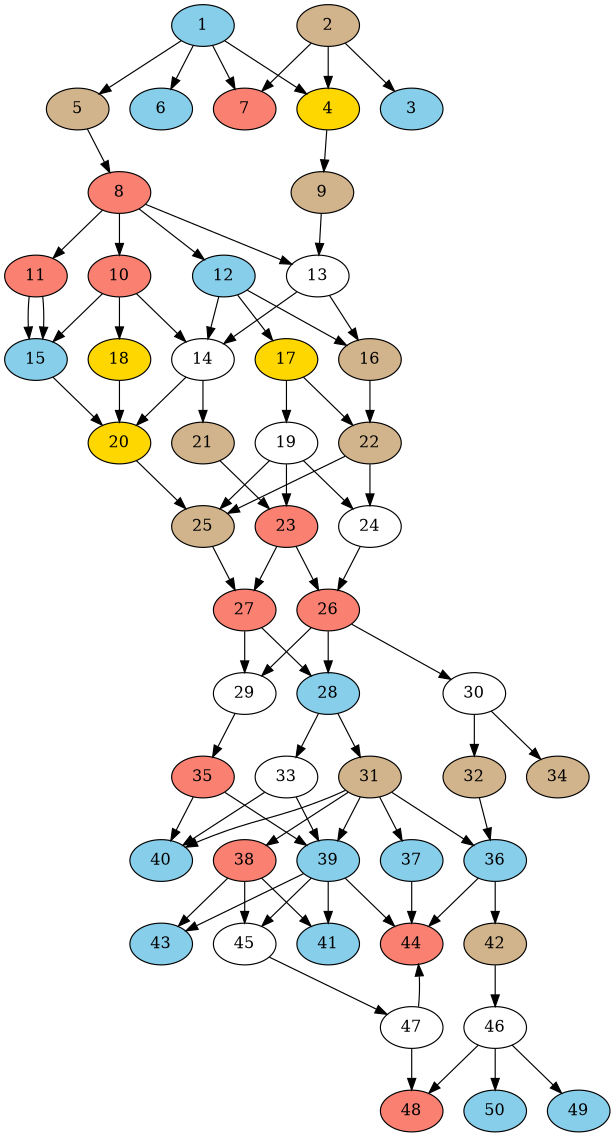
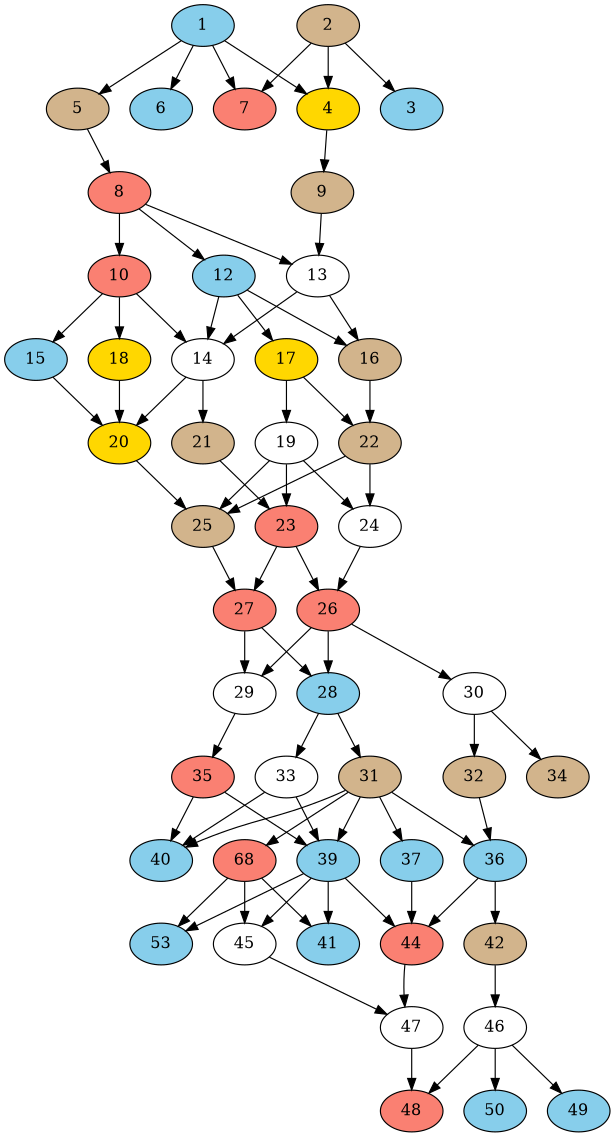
(36, 276) -> none
(245, 861) -> (245, 861)
(161, 944) -> (161, 944)
(419, 991) -> (404, 980)
